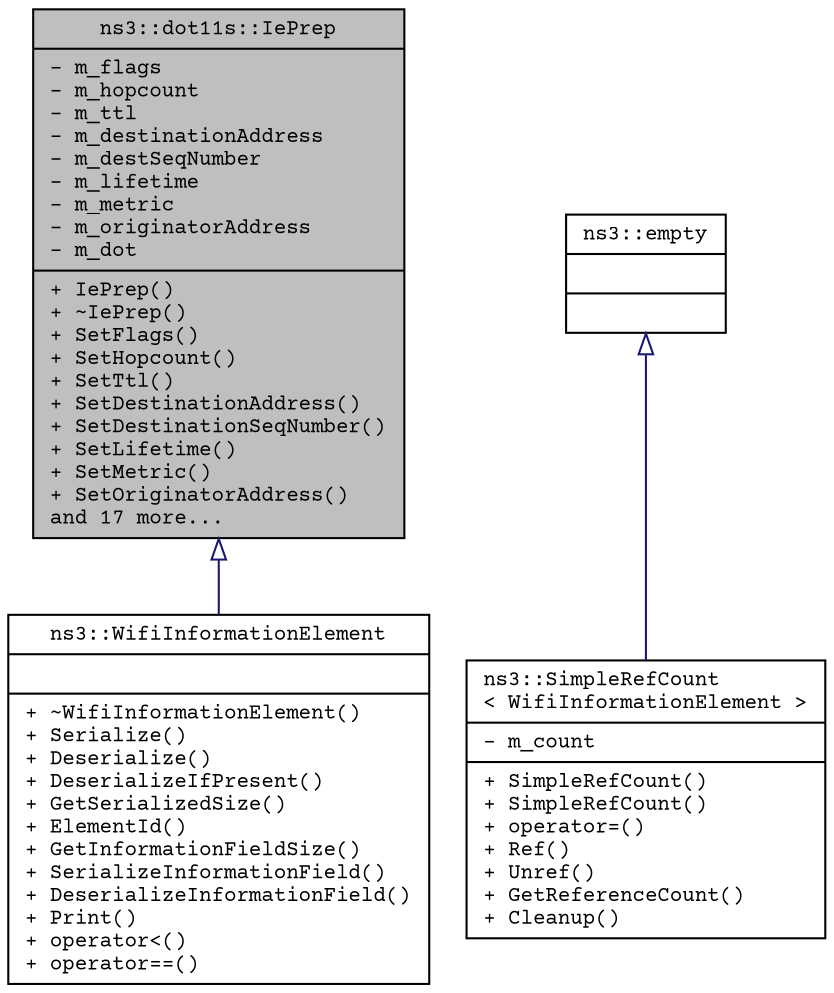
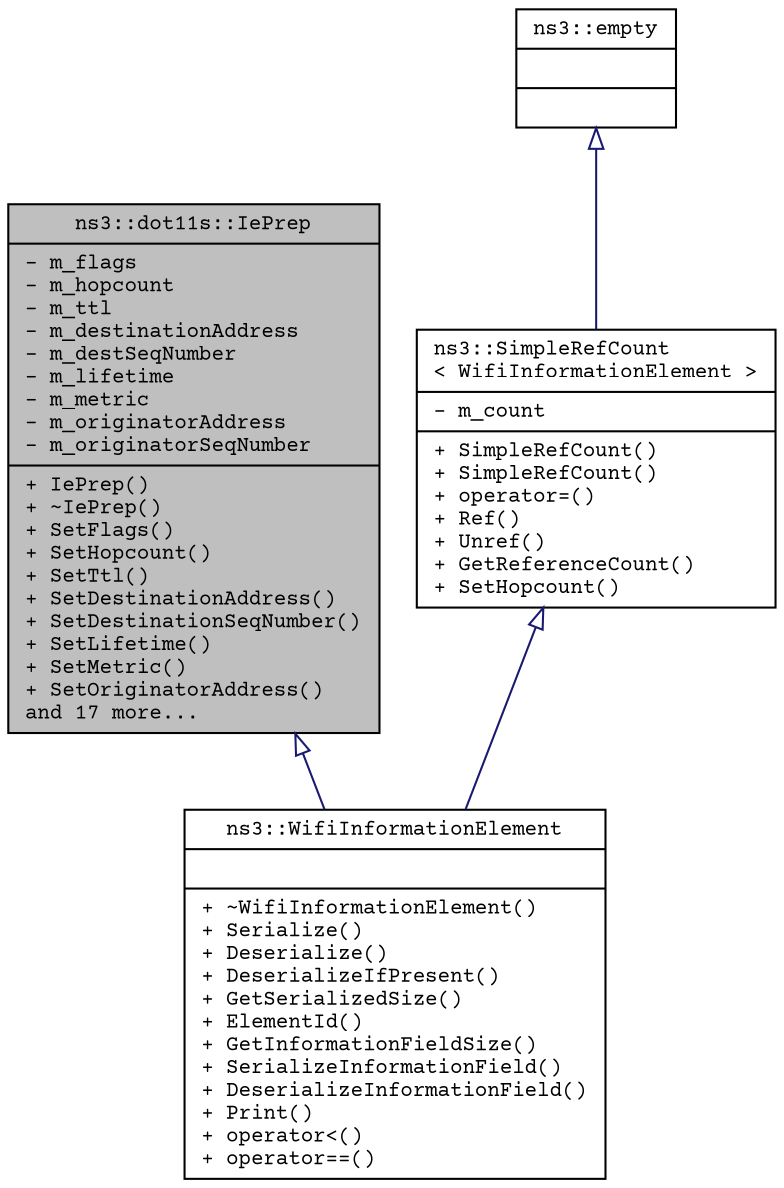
(94, 250) -> (169, 445)
none -> (501, 718)
(553, 918) -> (528, 587)
